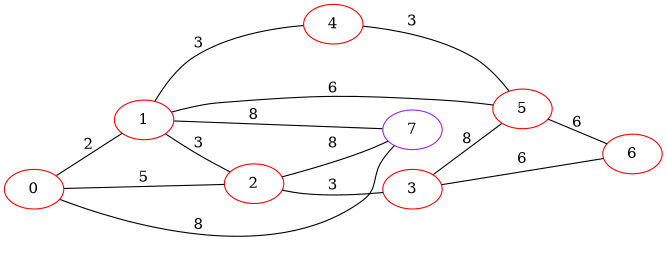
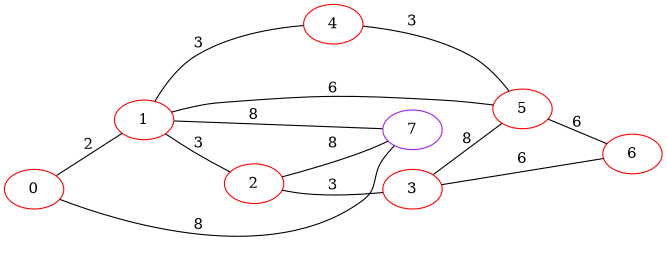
(144, 186) -> none
